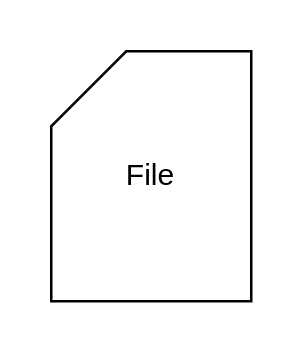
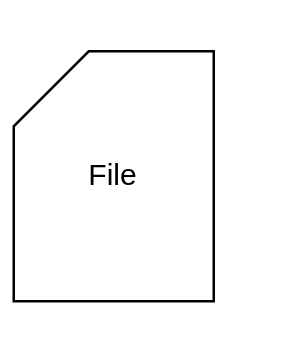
(151, 176) -> (114, 176)
